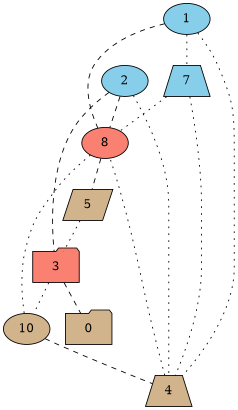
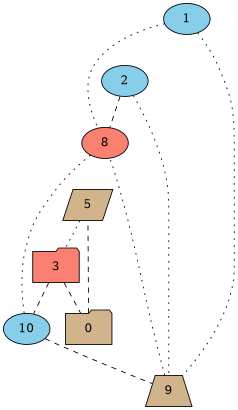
(100, 58) -> (100, 58)
(187, 81) -> none
(59, 163) -> none
(96, 174) -> (88, 267)
(41, 298) -> (41, 298)
(27, 329) -> (27, 329)
(169, 391) -> (169, 391)
